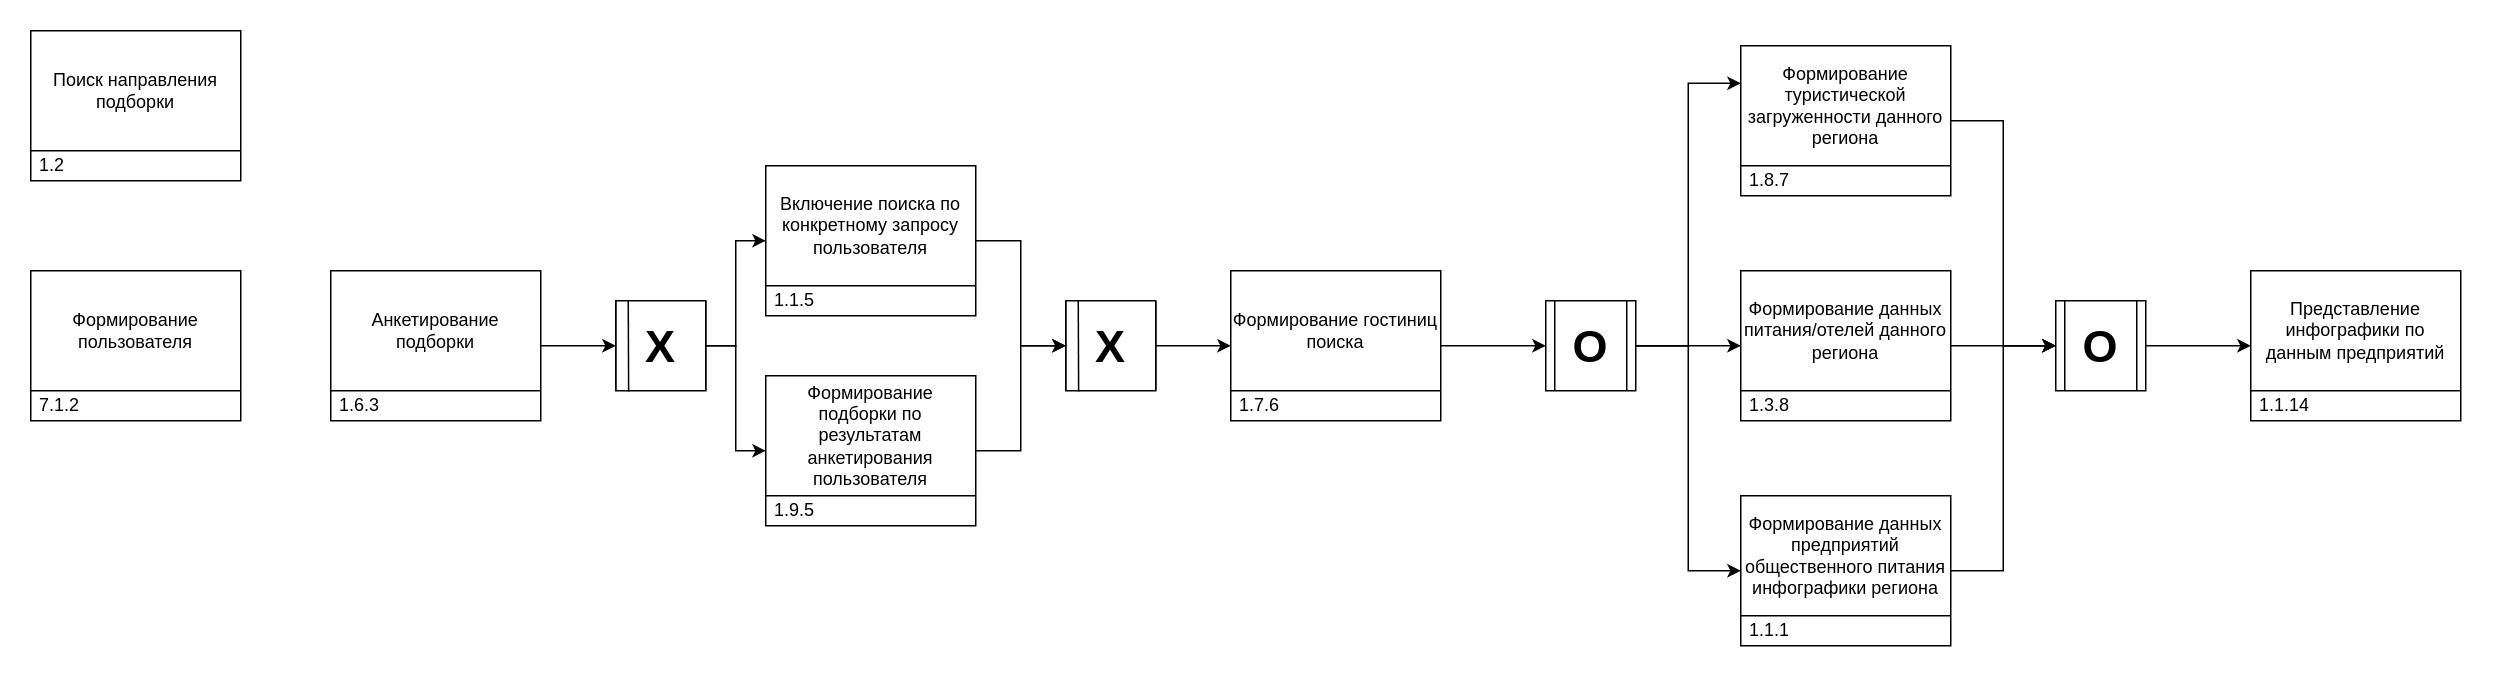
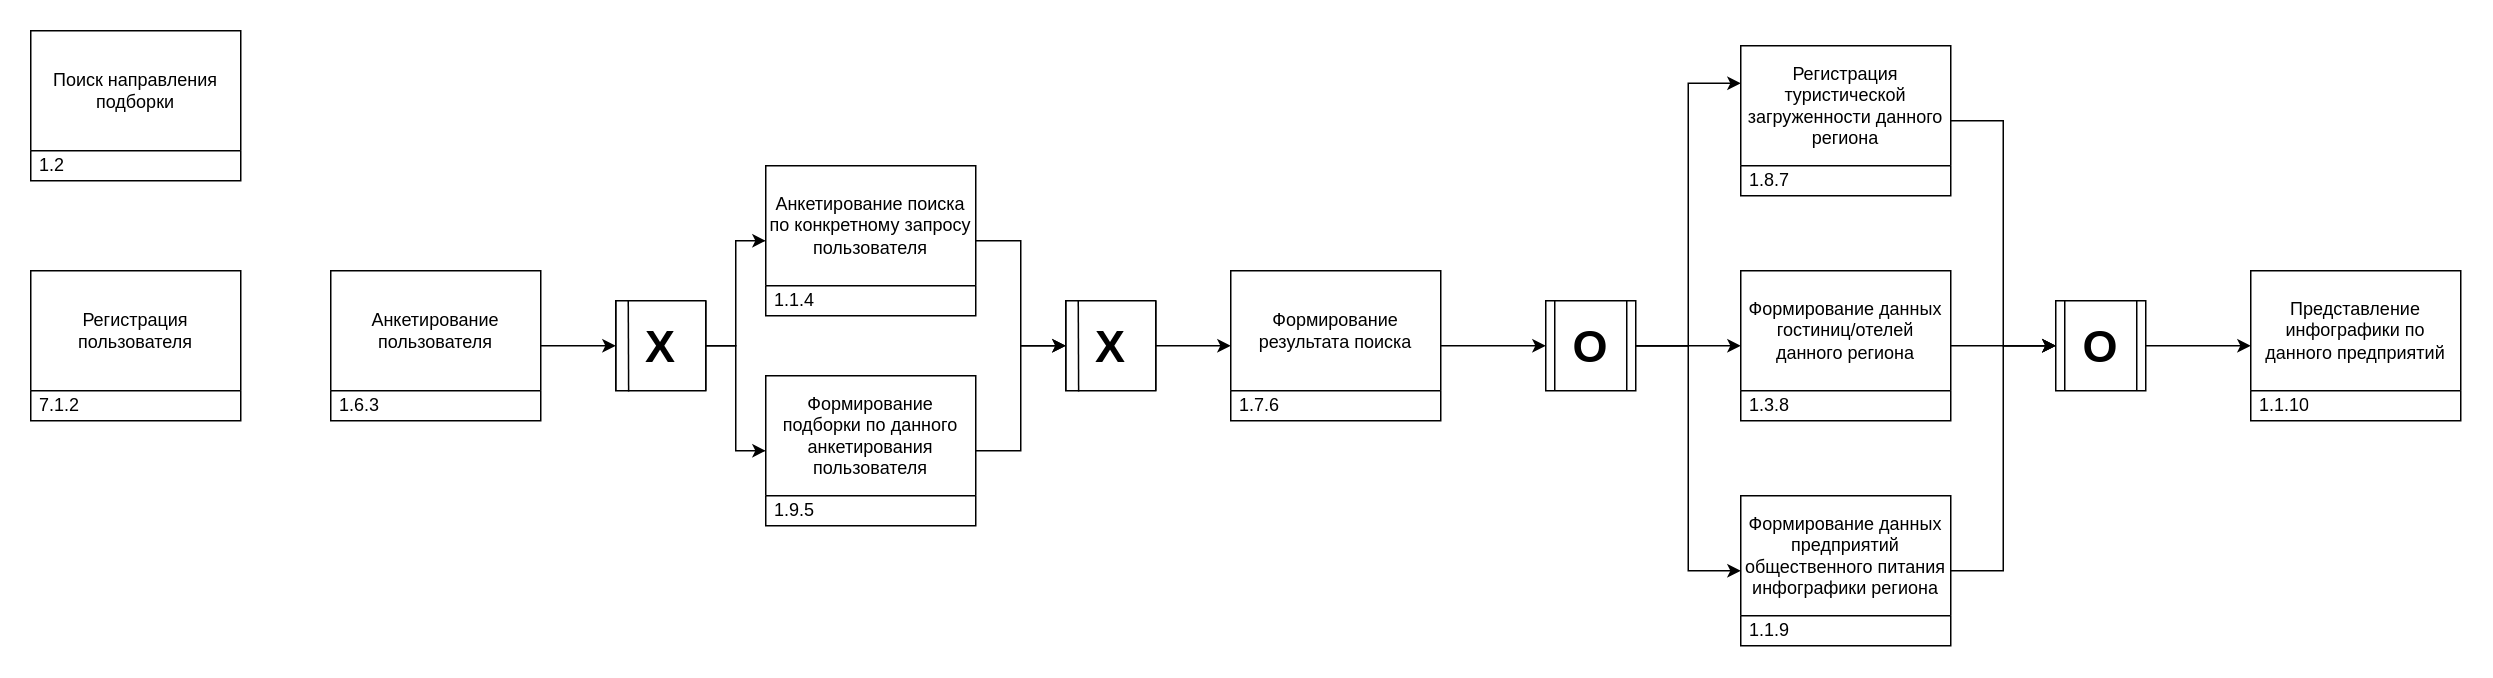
(1846, 106) -> (1846, 106)
(871, 226) -> (871, 226)
(795, 301) -> (795, 301)
(136, 331) -> (136, 331)
(436, 331) -> (436, 331)
(1336, 331) -> (1336, 331)
(1846, 331) -> (1846, 331)
(2356, 331) -> (2356, 331)
(2285, 406) -> (2285, 406)
(871, 436) -> (871, 436)
(1770, 631) -> (1770, 631)
